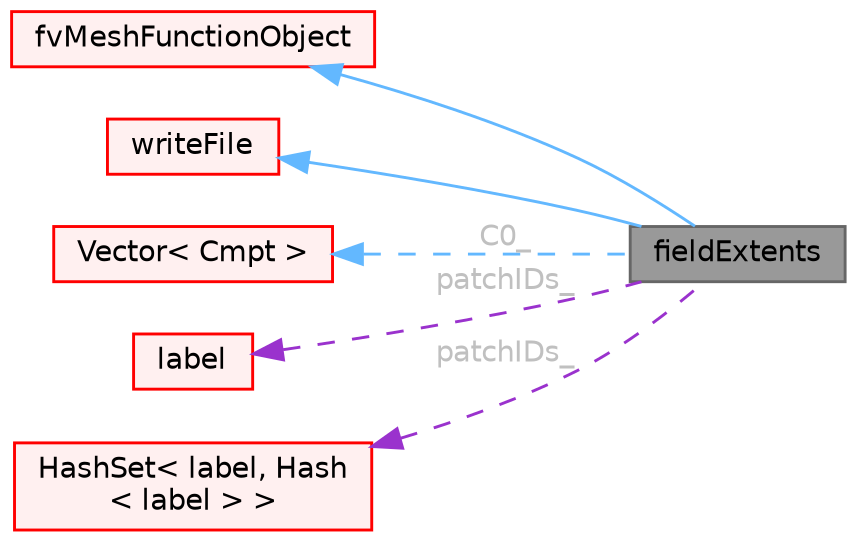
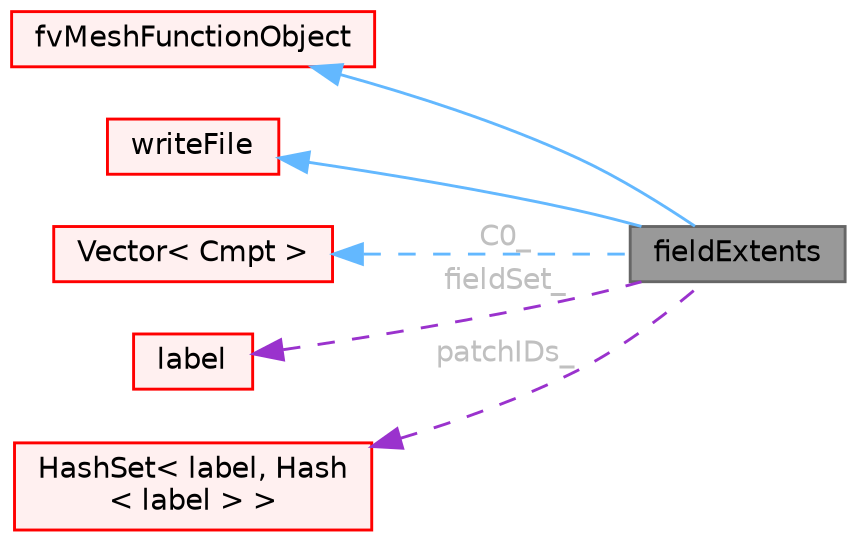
(502, 282) -> (502, 282)
